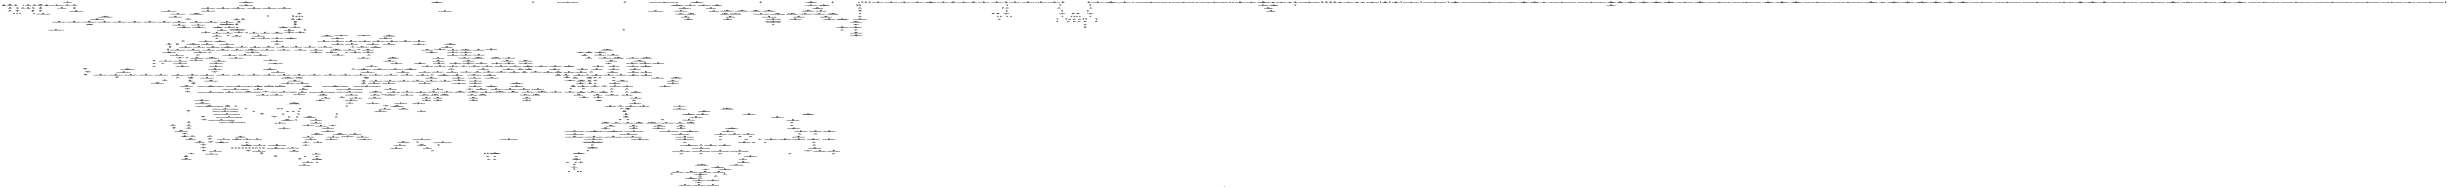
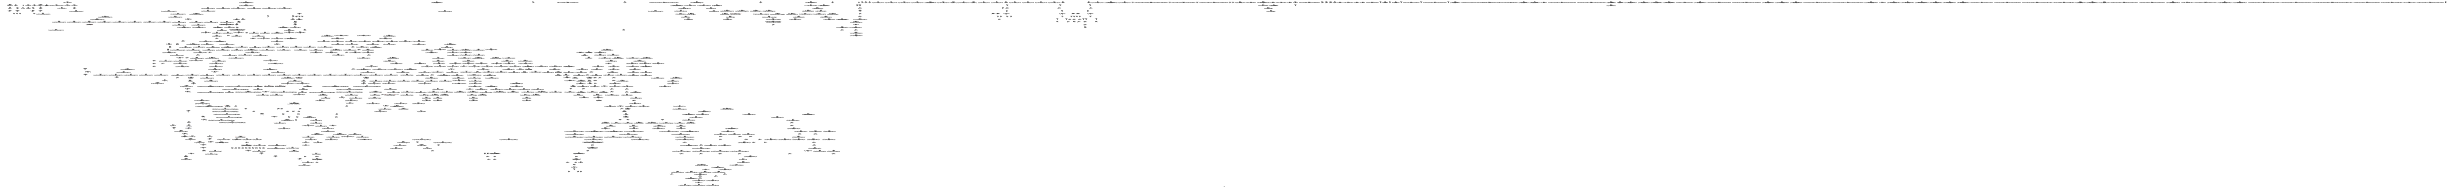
(4, 5) -> none
